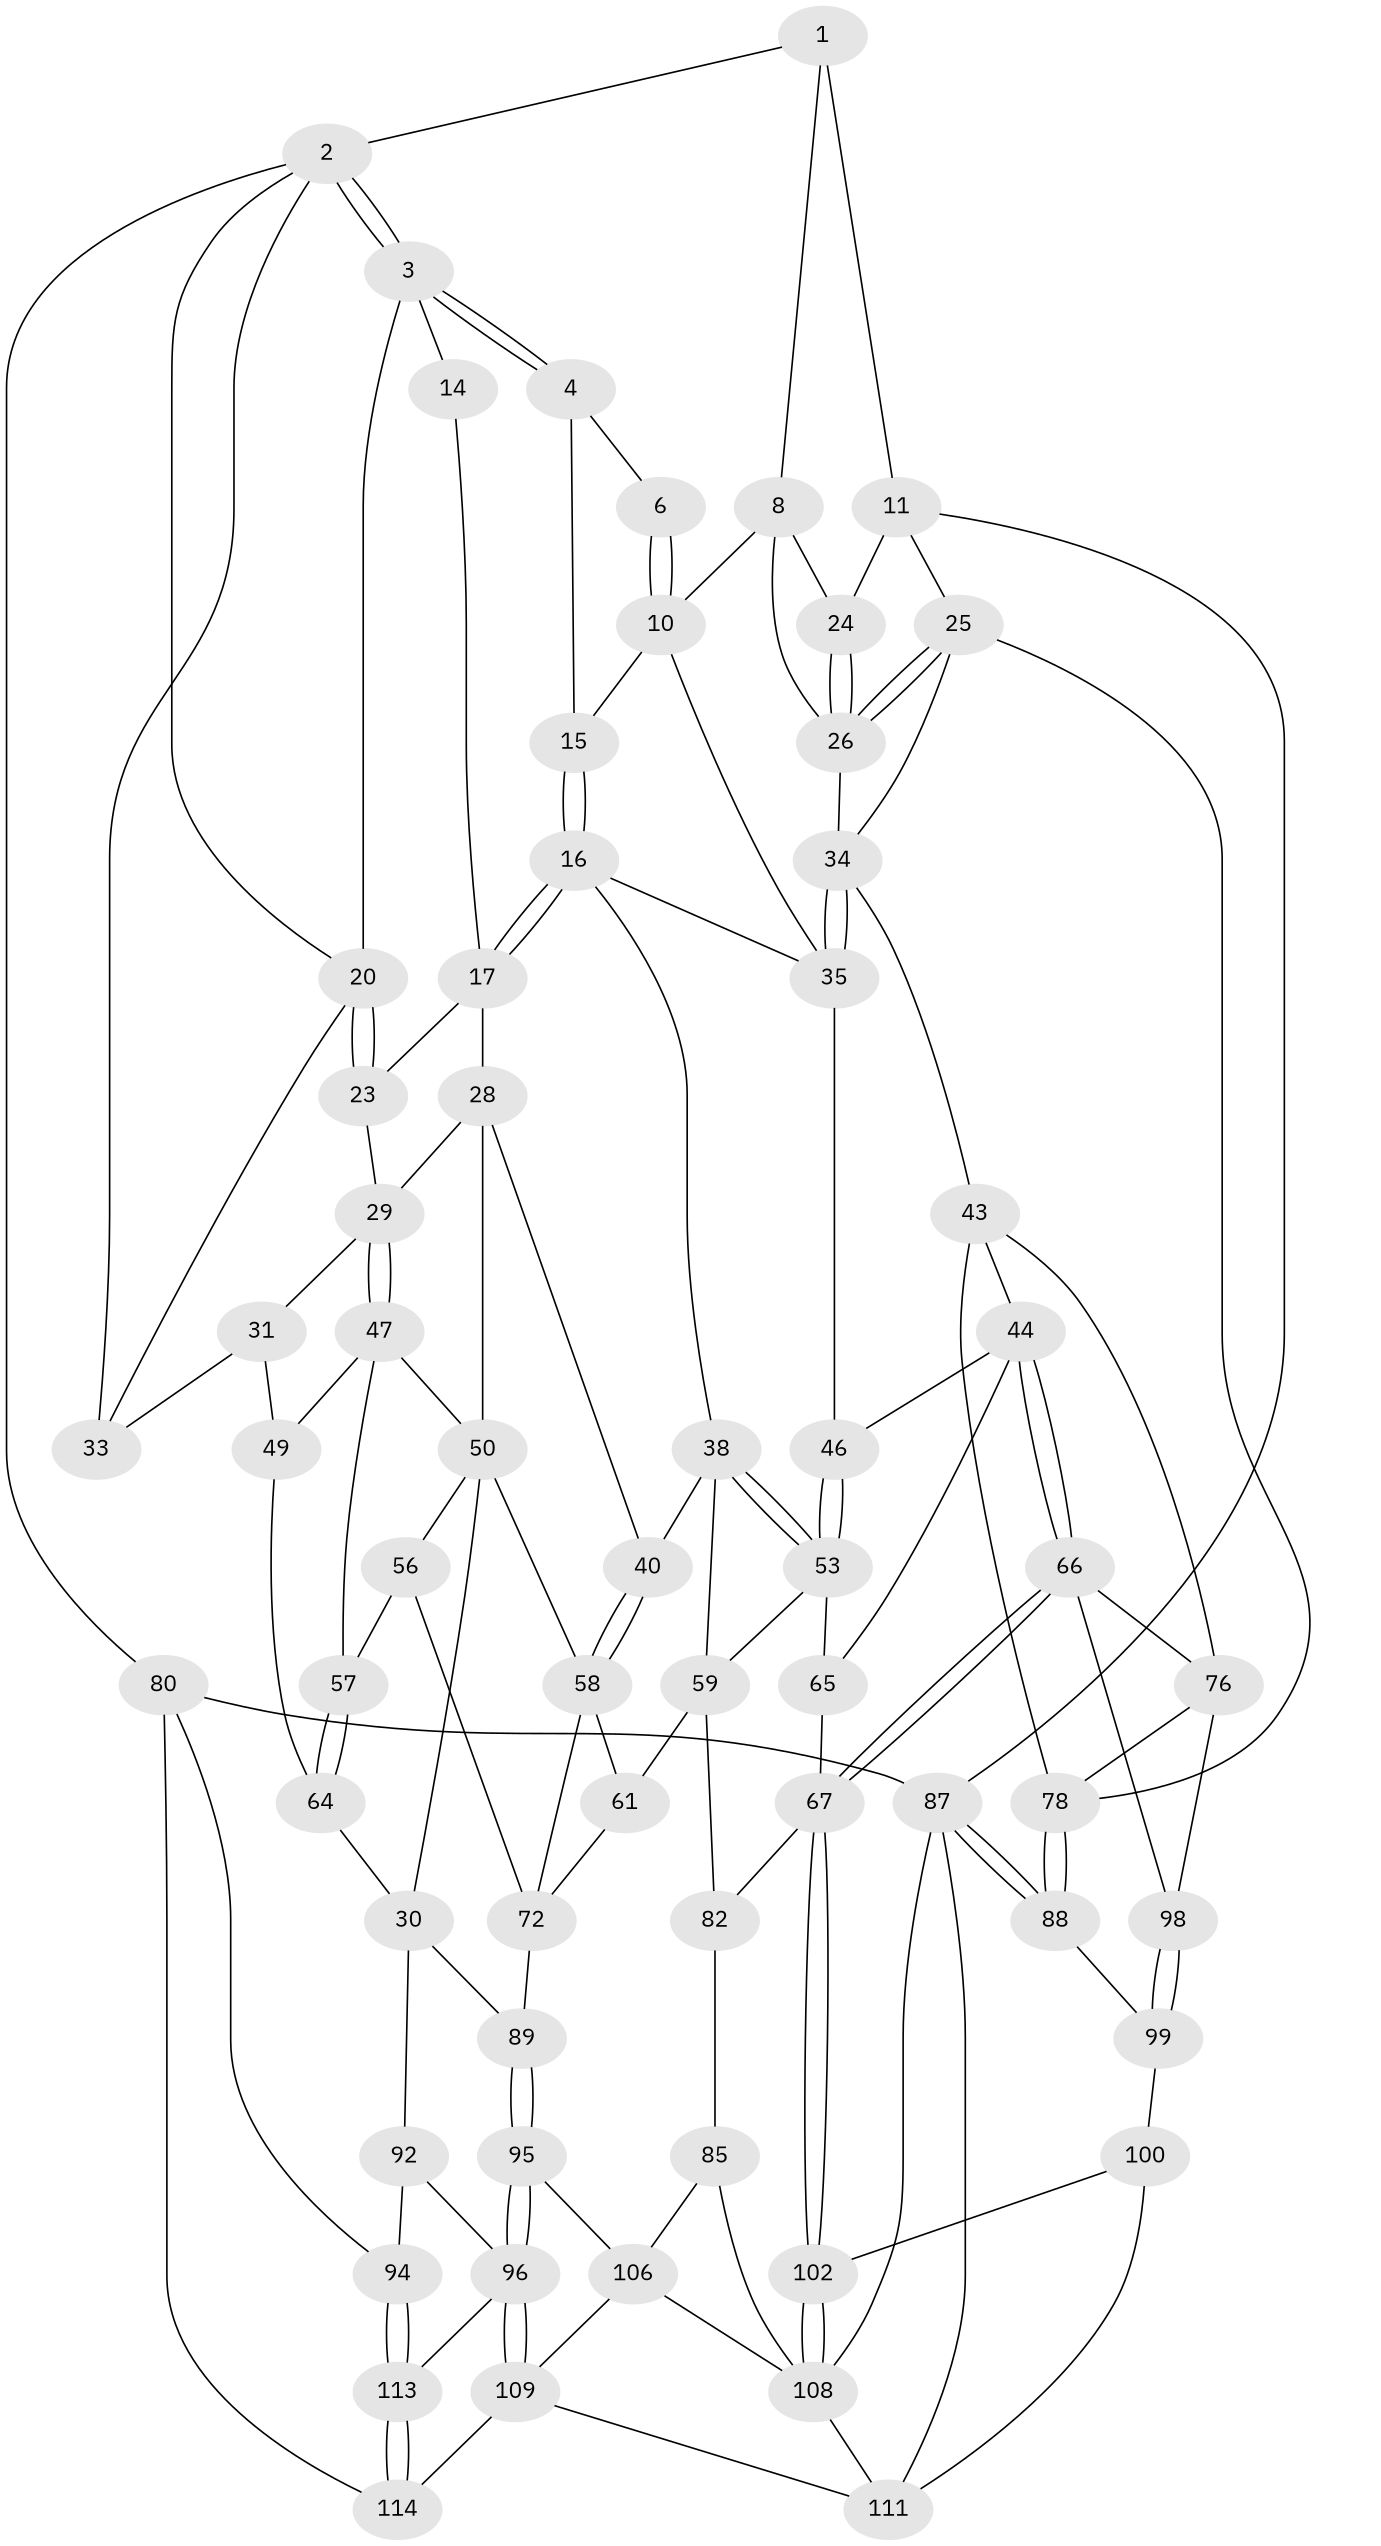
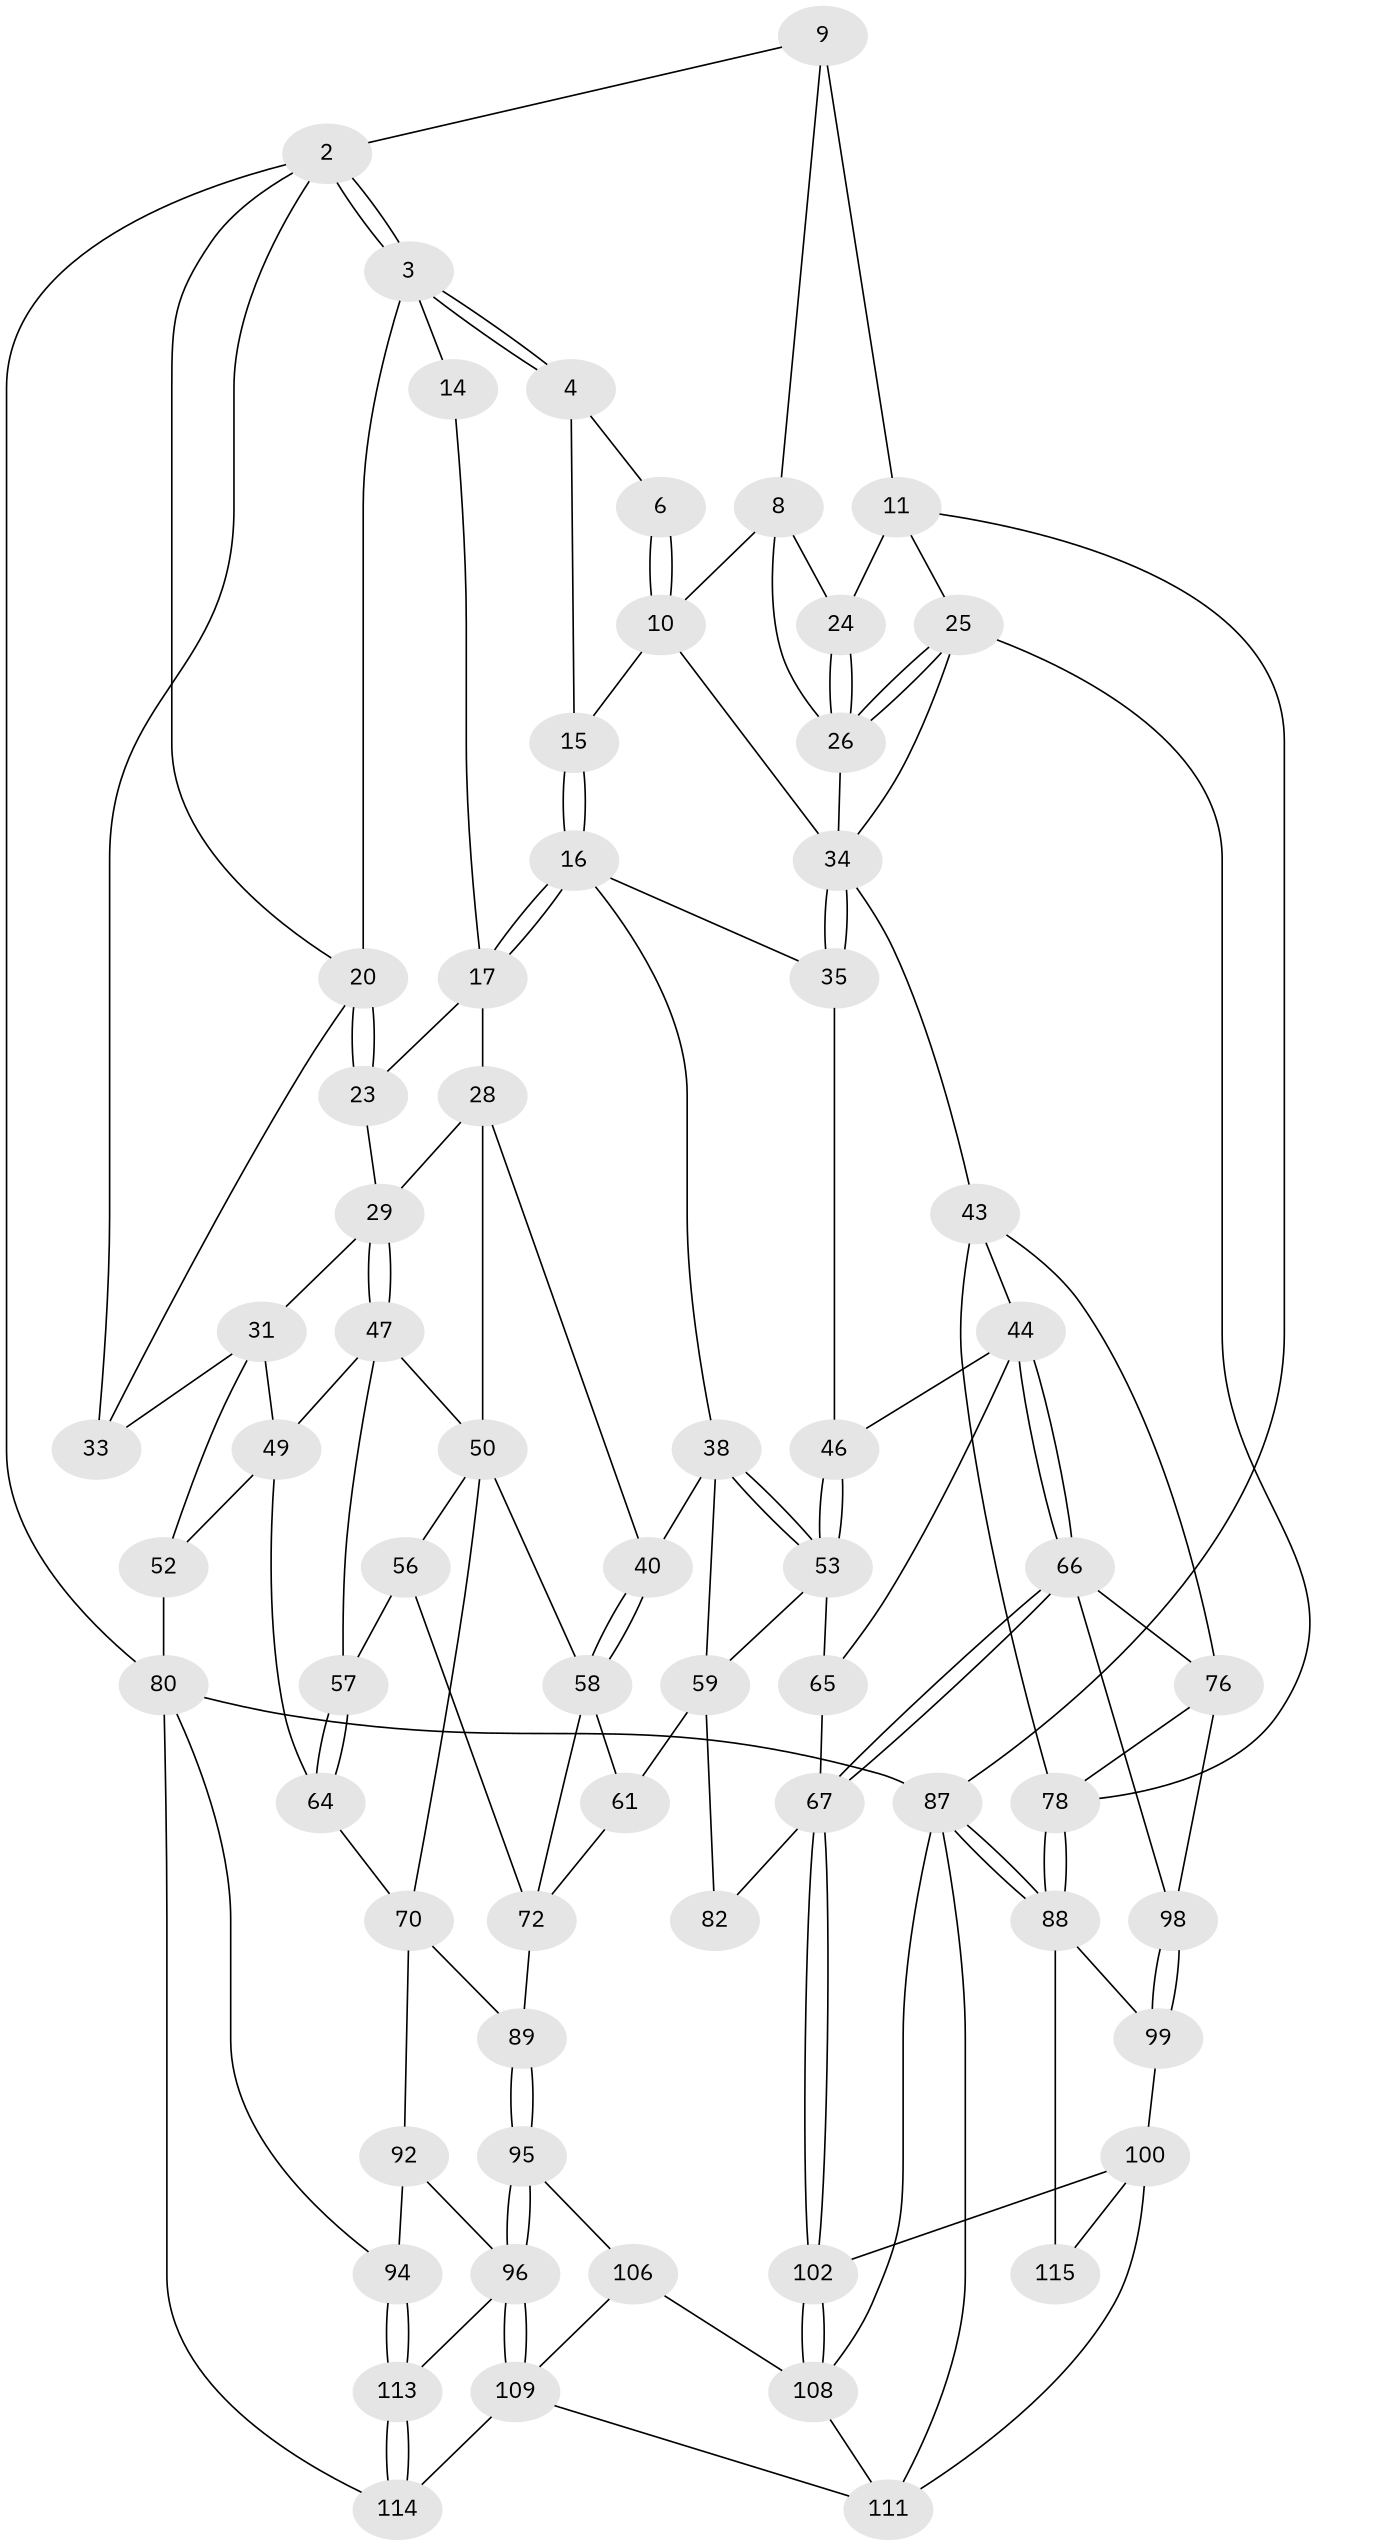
(823, 36) -> (823, 36)
(736, 806) -> (749, 743)
none -> (164, 1567)
(409, 1921) -> (409, 1921)
(715, 2156) -> none
none -> (1055, 2274)
